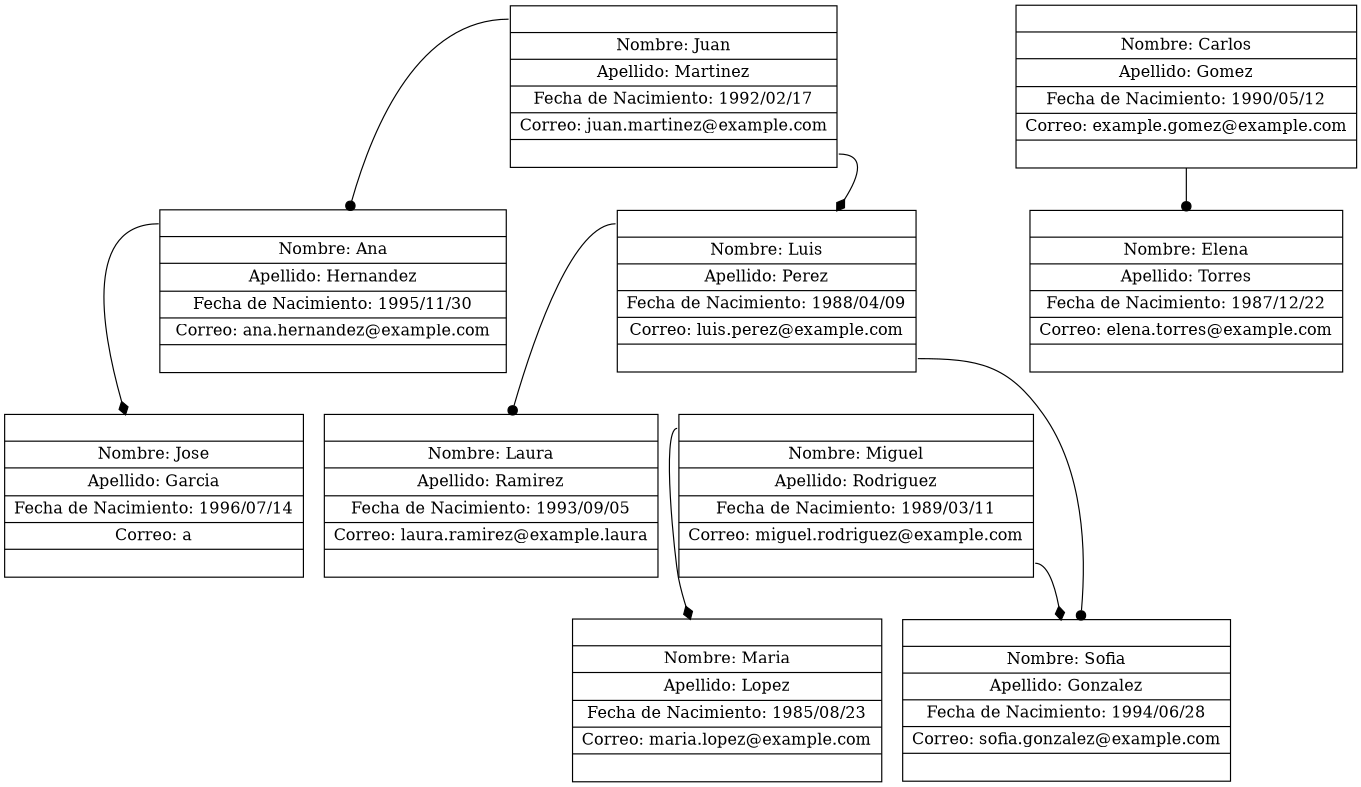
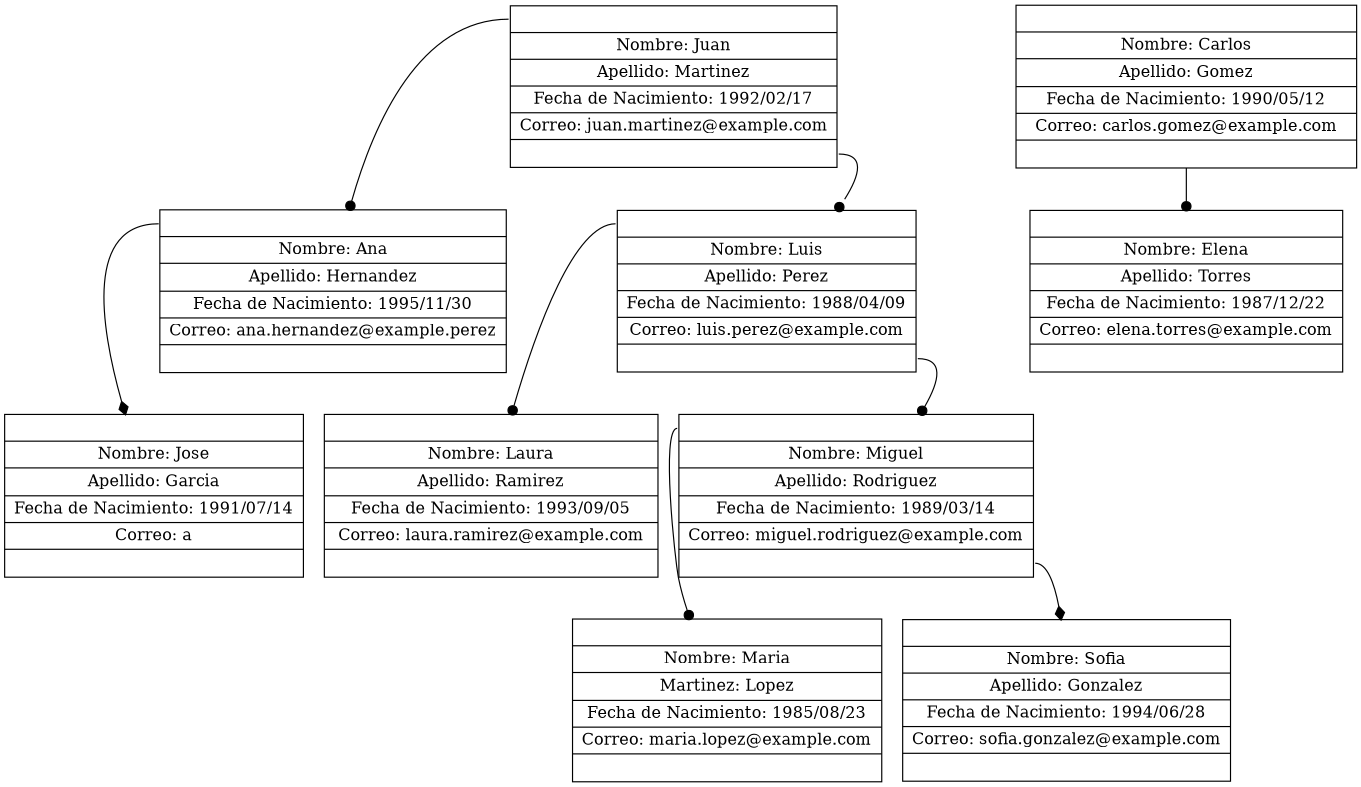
(1186, 126) -> (1186, 126)
(857, 172) -> (857, 172)
(333, 331) -> (333, 331)
(1058, 440) -> (936, 377)
(154, 509) -> (154, 509)
(856, 509) -> (856, 509)
(672, 519) -> (672, 519)
(491, 535) -> (491, 535)
(727, 686) -> (727, 686)
